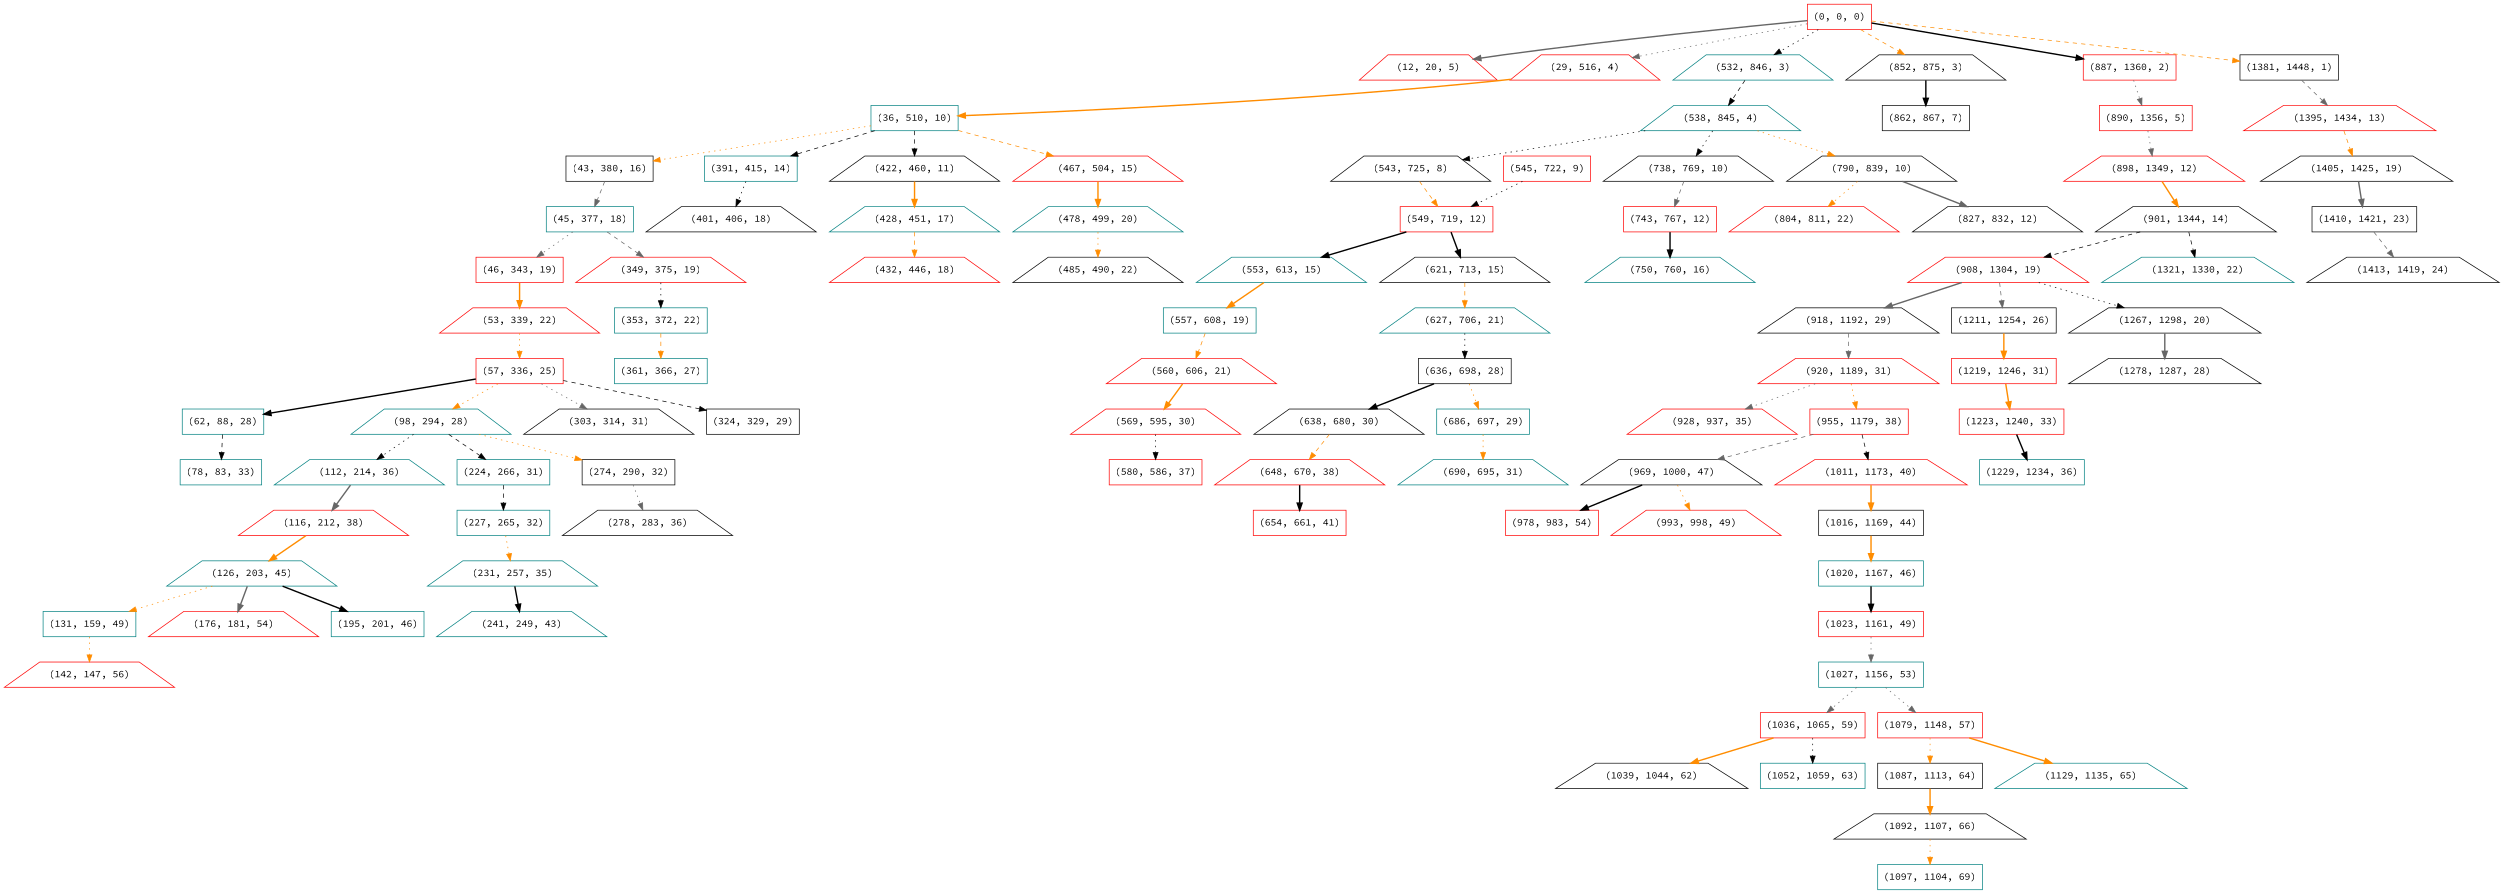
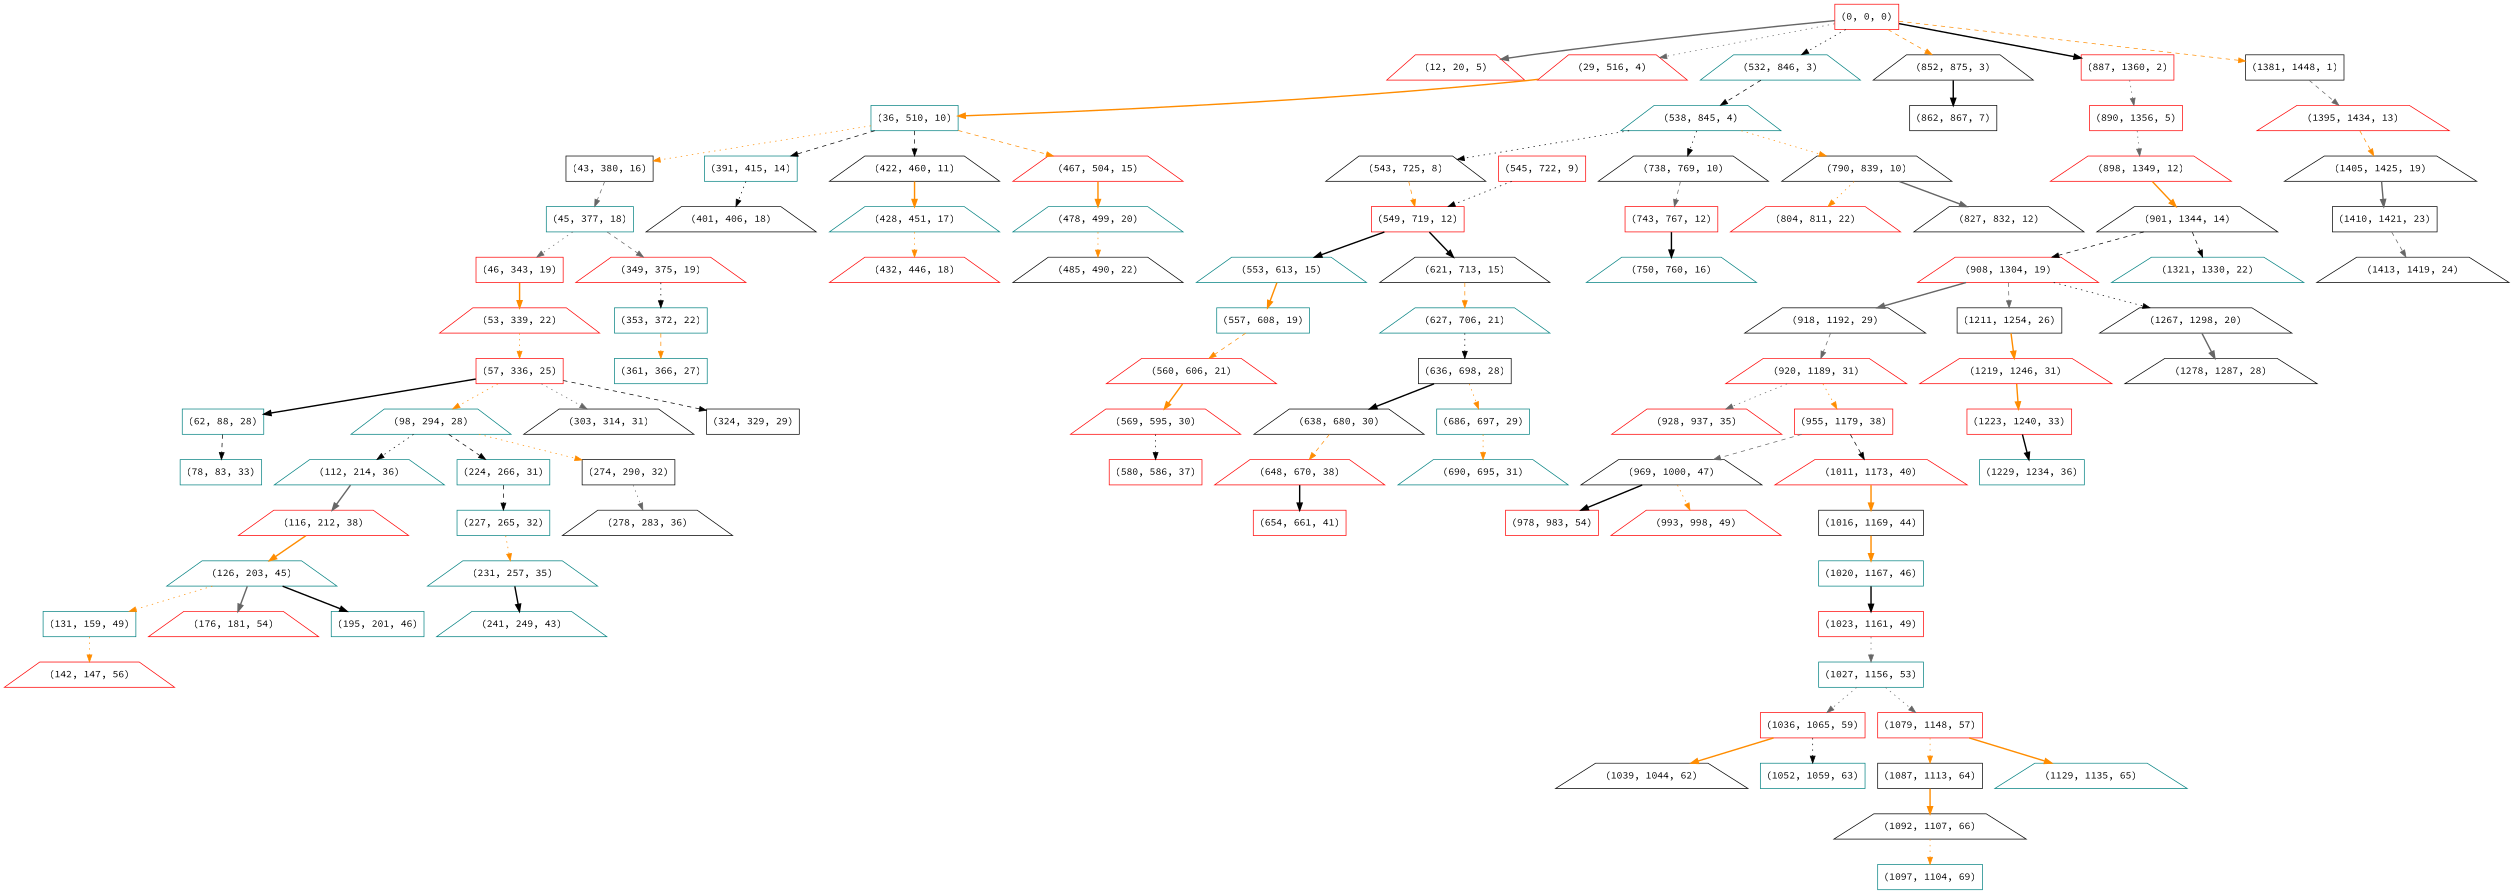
(915, 241) -> (915, 241)
(2004, 371) -> (2016, 371)
